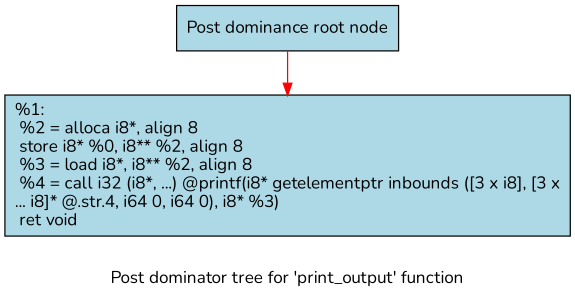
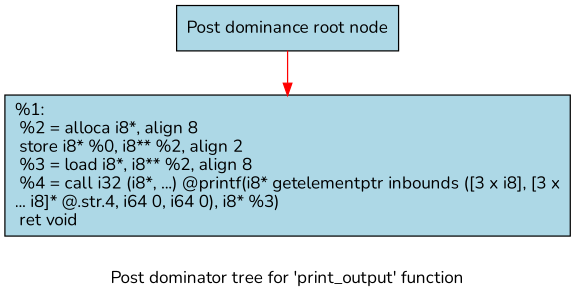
(129, 147) -> (129, 147)
